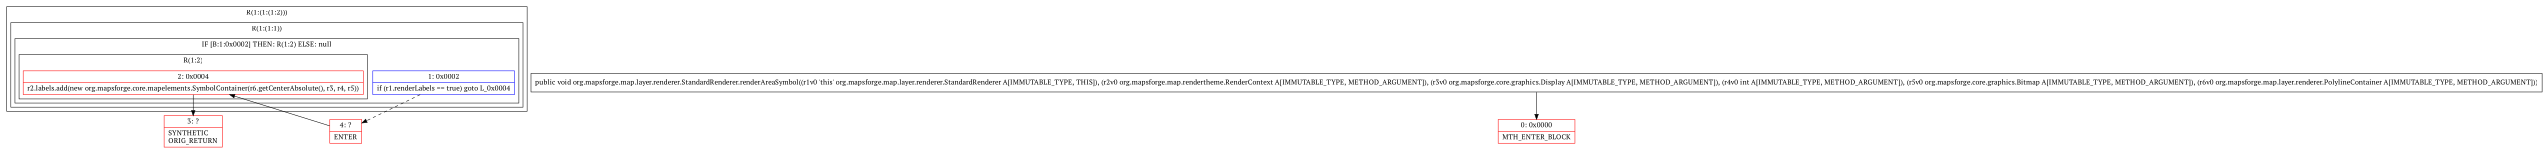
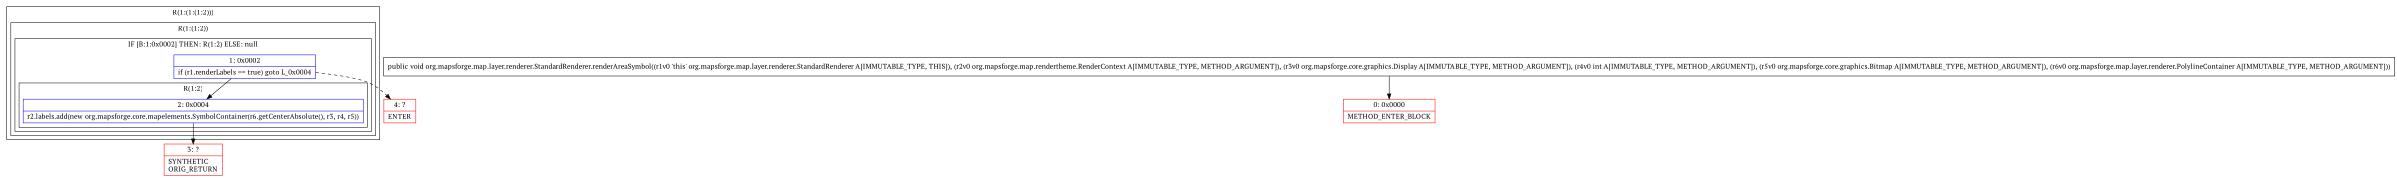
(267, 29) -> (193, 29)
(193, 83) -> (193, 111)
(294, 115) -> (221, 87)
(1537, 137) -> (1389, 117)
